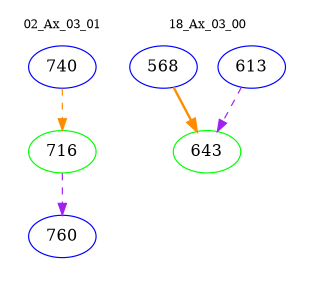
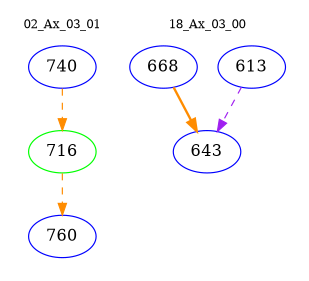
(164, 67) -> (164, 67)
(207, 152) -> (207, 152)
(62, 188) -> (62, 188)
